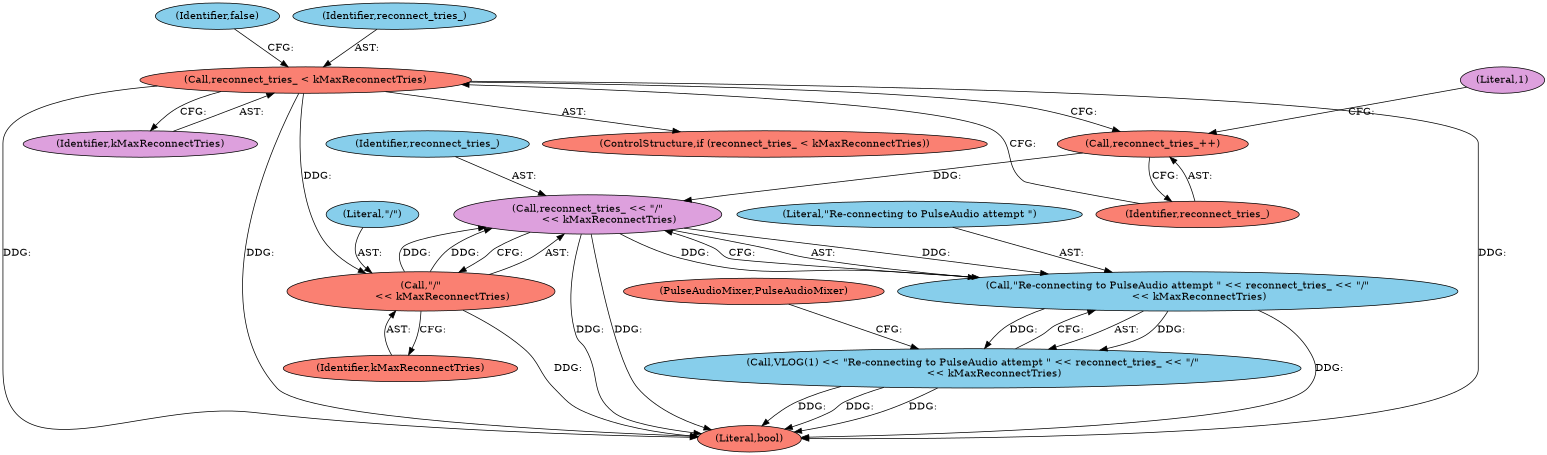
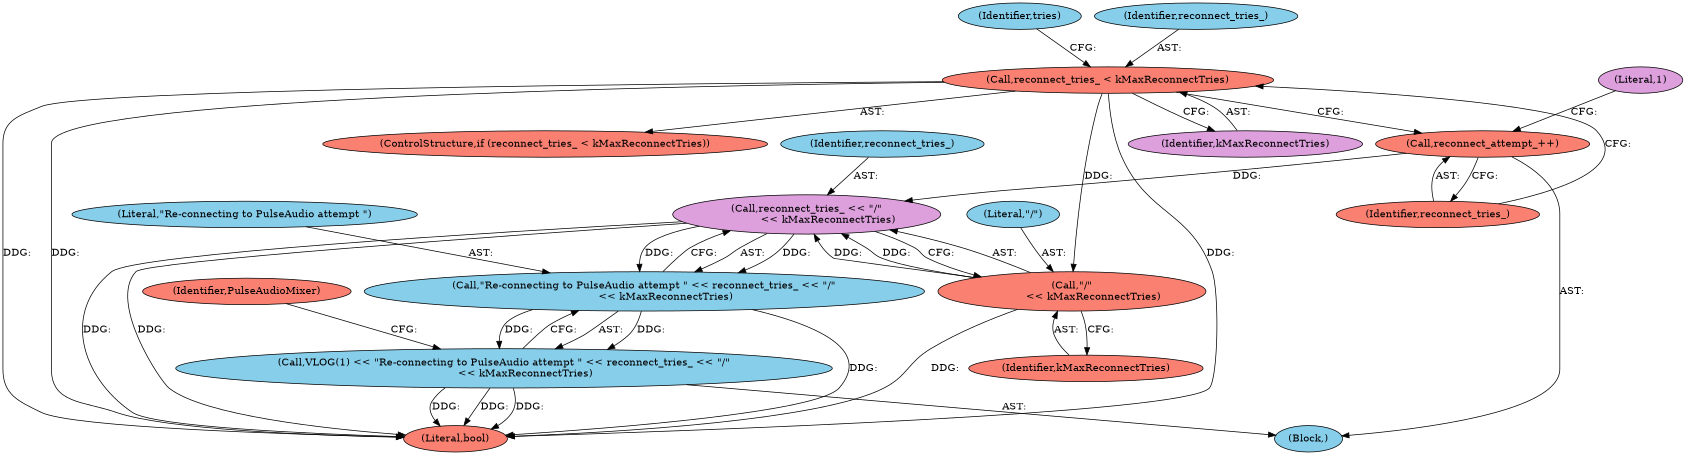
(217, 16) -> (1020, 16)
(1153, 144) -> (1483, 144)
(754, 291) -> (247, 291)
none -> (1309, 439)
